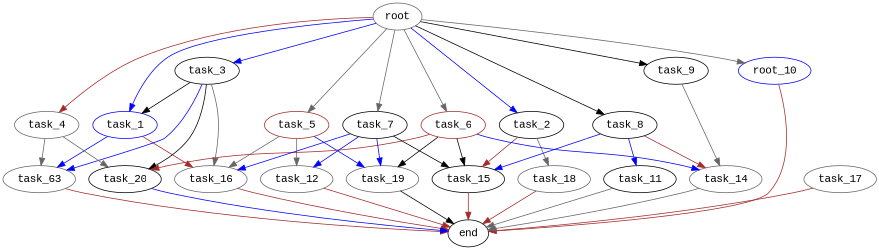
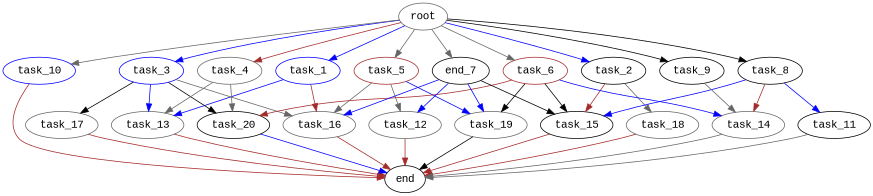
(207, 71) -> (151, 71)
(775, 71) -> (39, 71)
(169, 96) -> (110, 96)
(375, 125) -> (461, 71)
(39, 179) -> (148, 125)
